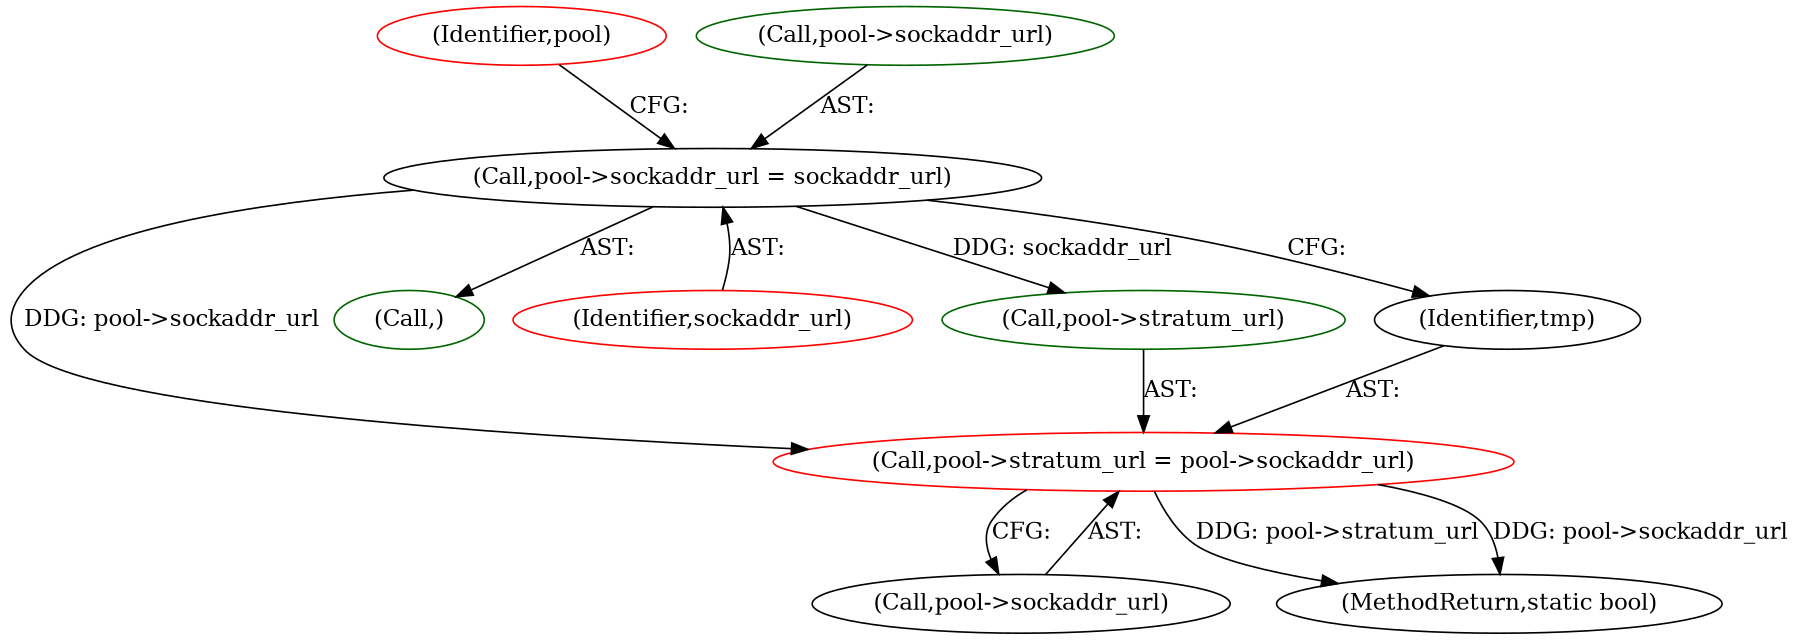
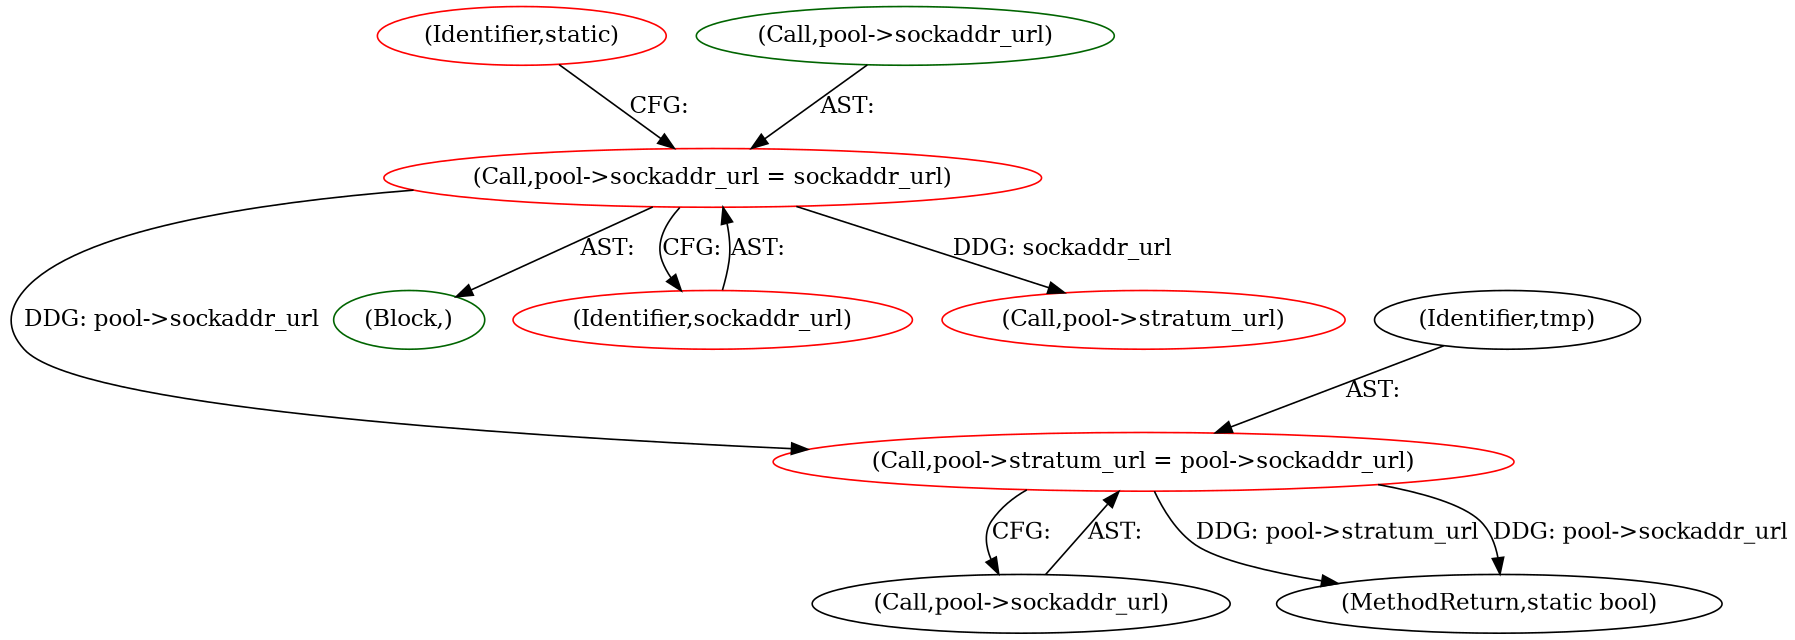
(522, 36) -> (522, 36)
(713, 178) -> (713, 178)
(1172, 235) -> (661, 241)
(409, 320) -> (409, 320)
(1144, 320) -> (1144, 320)
(1144, 383) -> none
